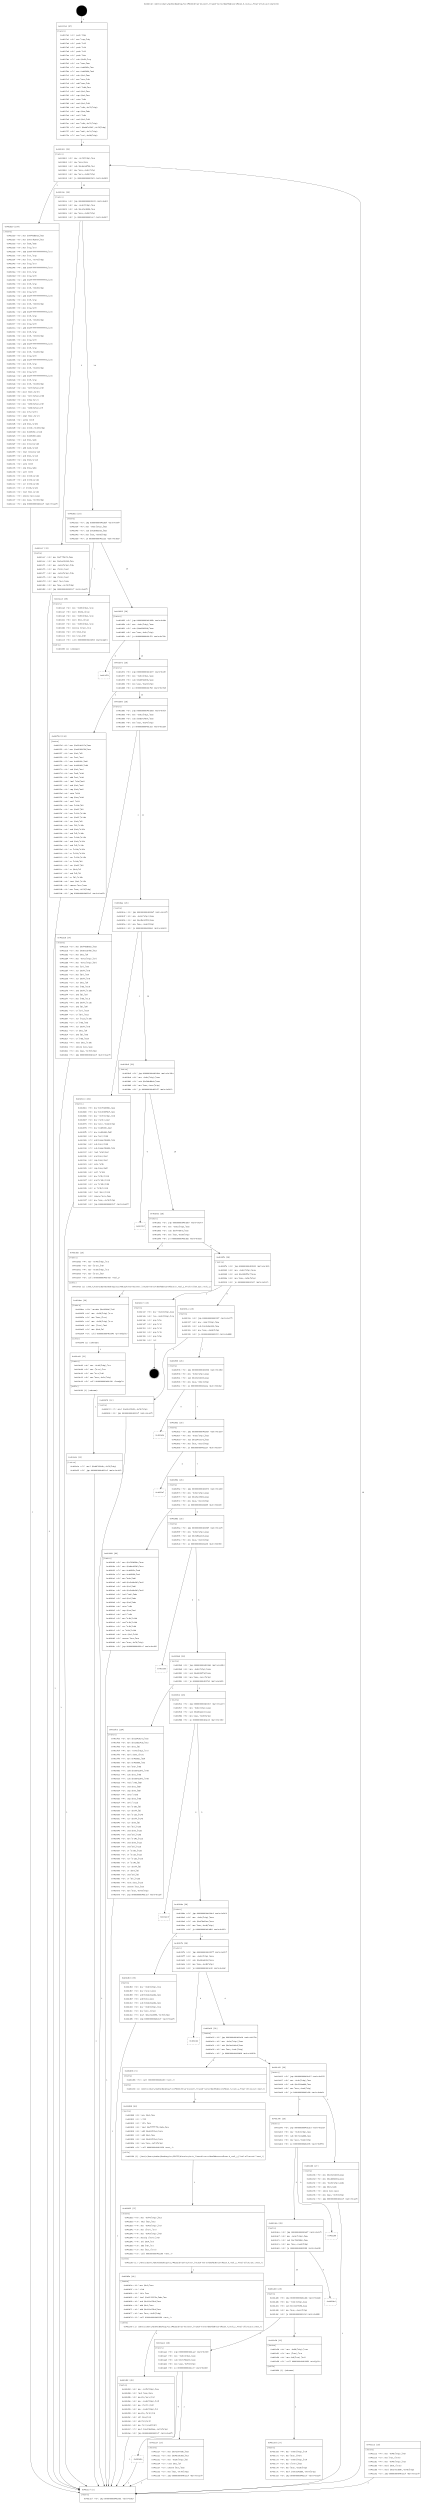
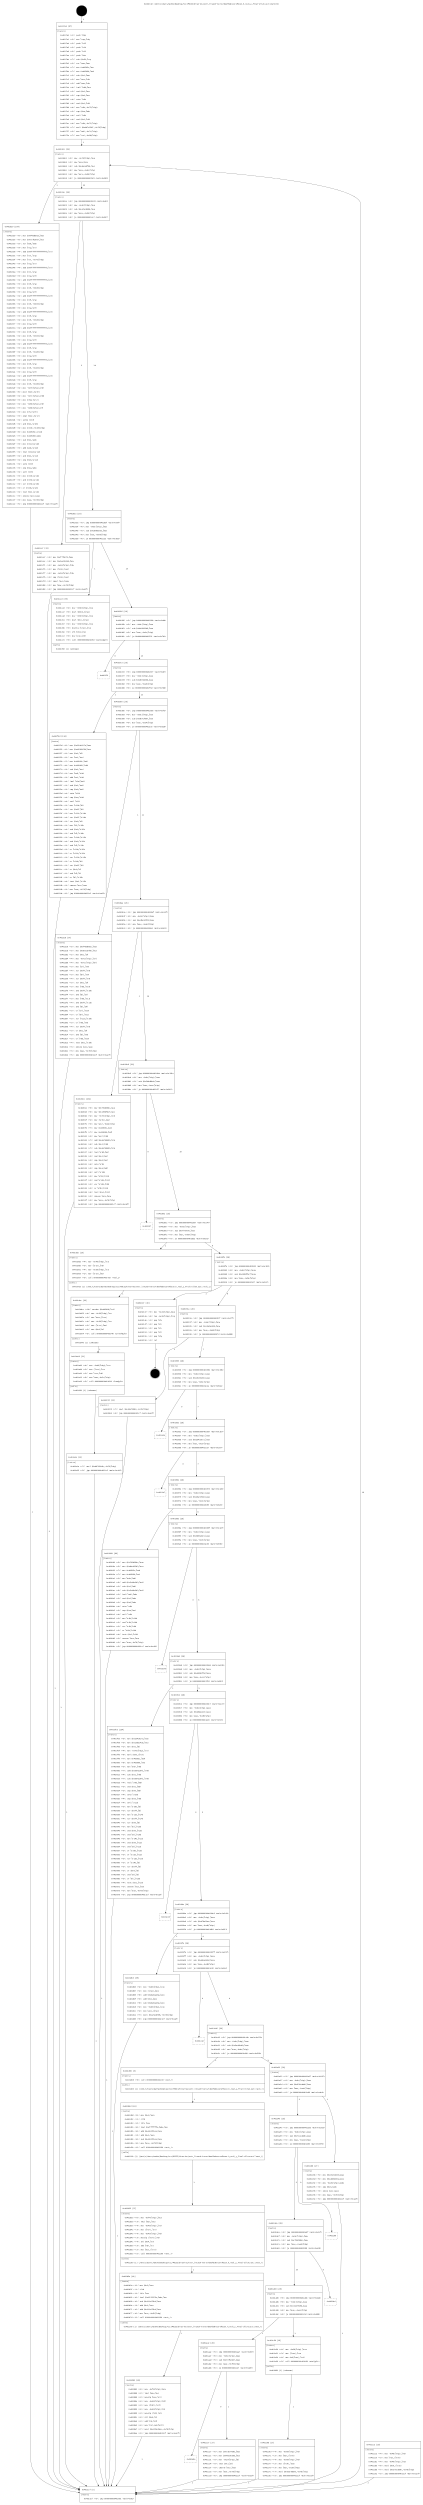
(132, 2475) -> (198, 2489)
